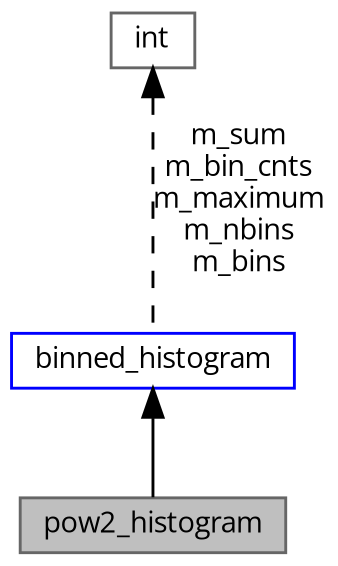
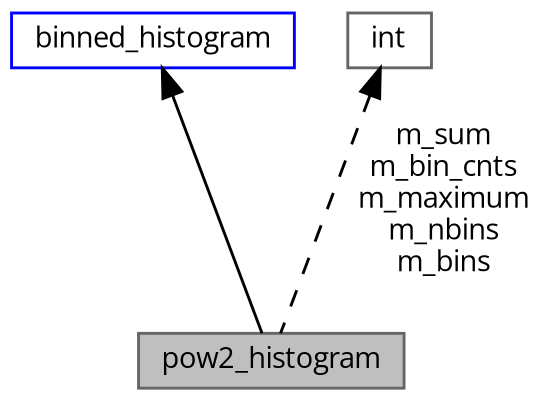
(153, 215) -> (325, 215)
